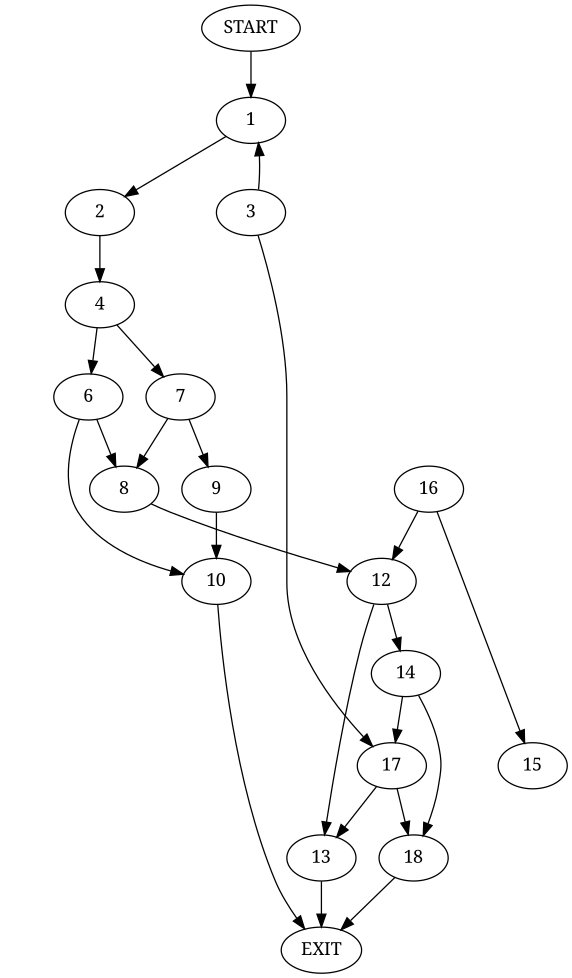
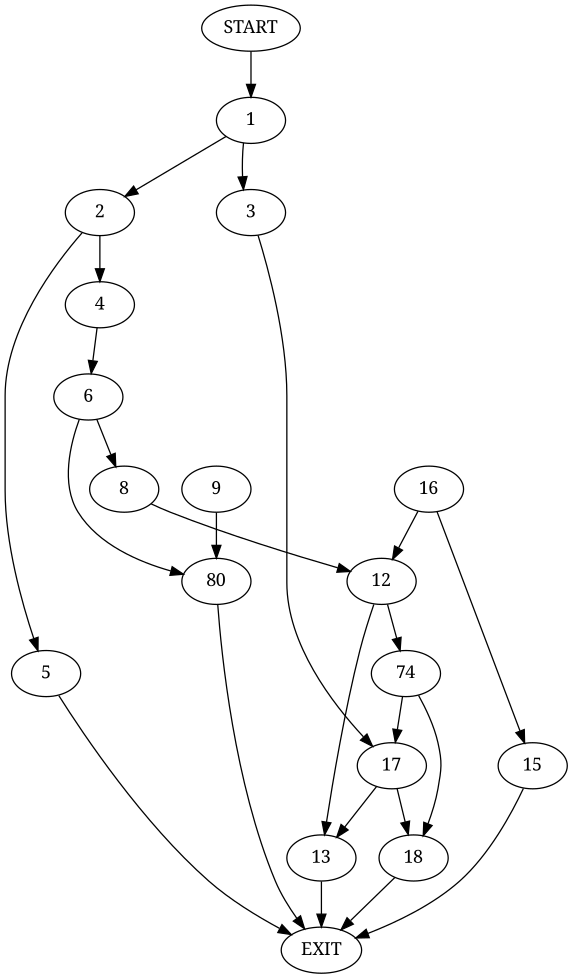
(260, 173) -> (242, 160)
(181, 397) -> none
(216, 581) -> (216, 581)
none -> (46, 674)
(406, 674) -> (406, 674)
none -> (462, 879)
